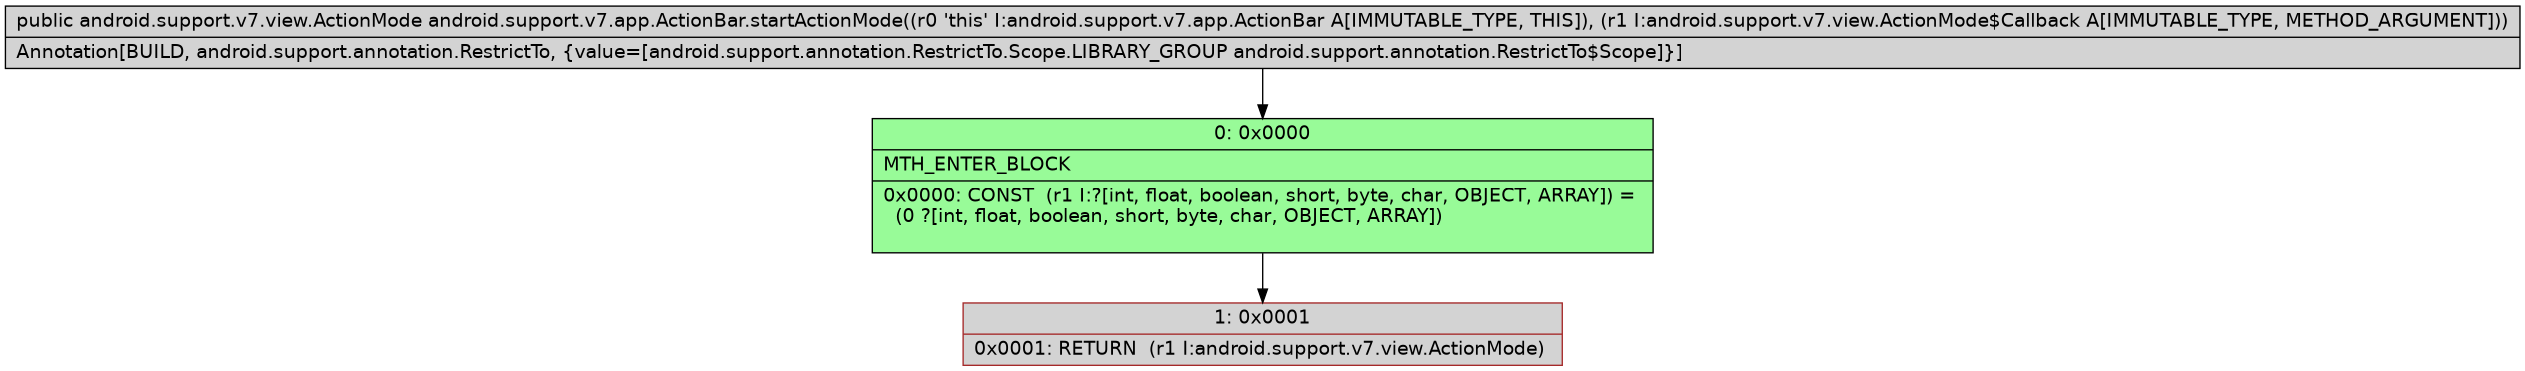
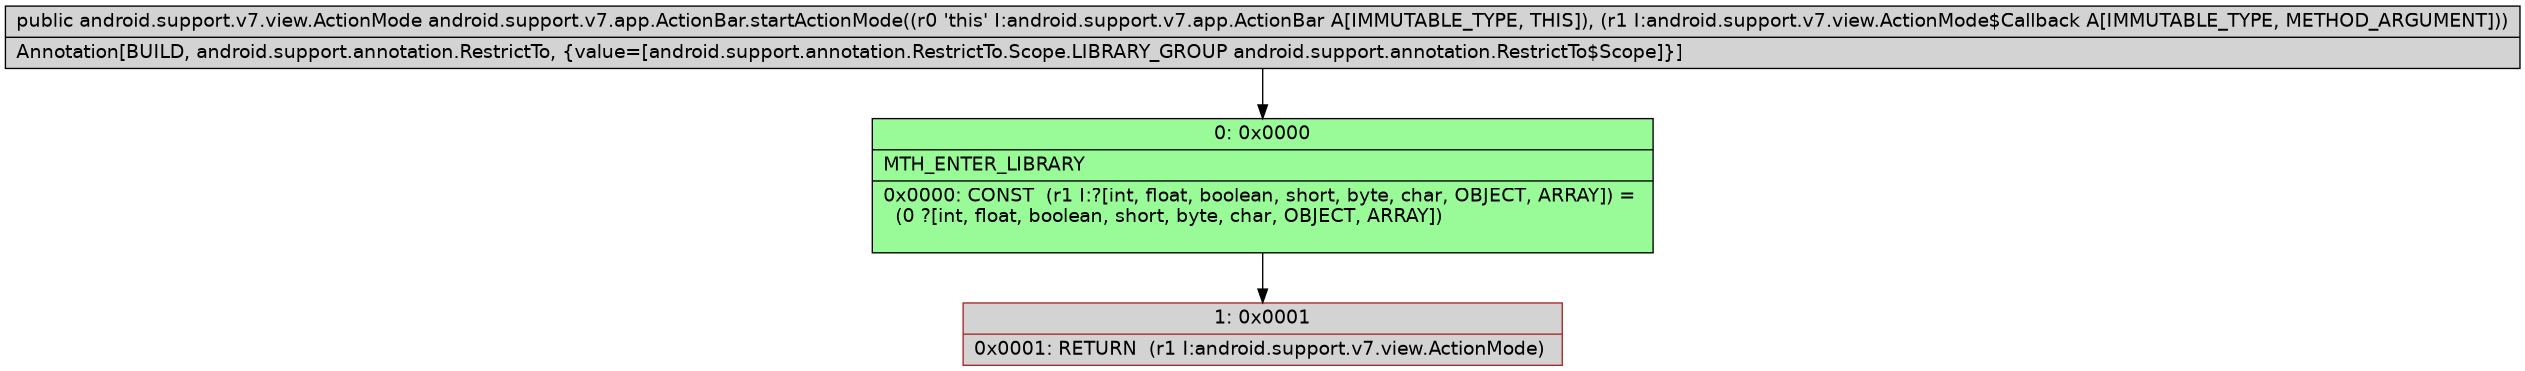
(977, 165) -> (984, 165)
